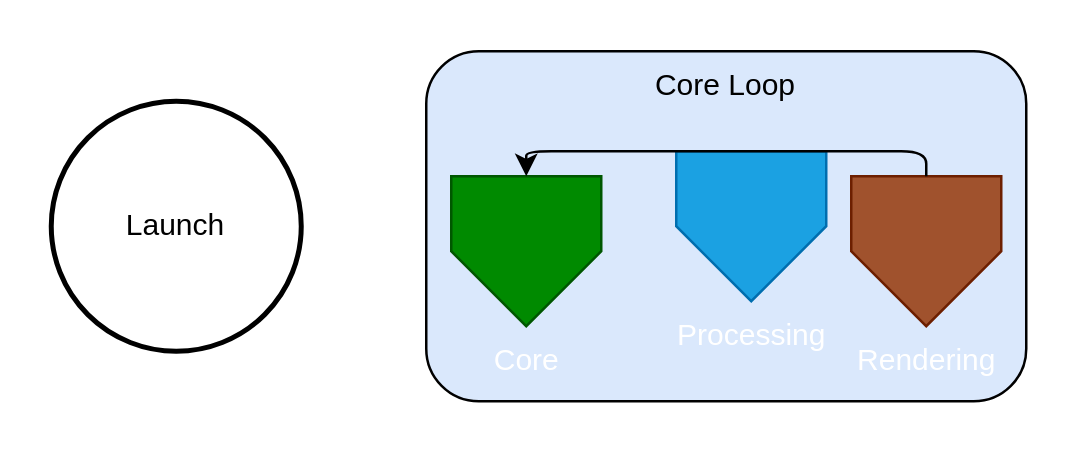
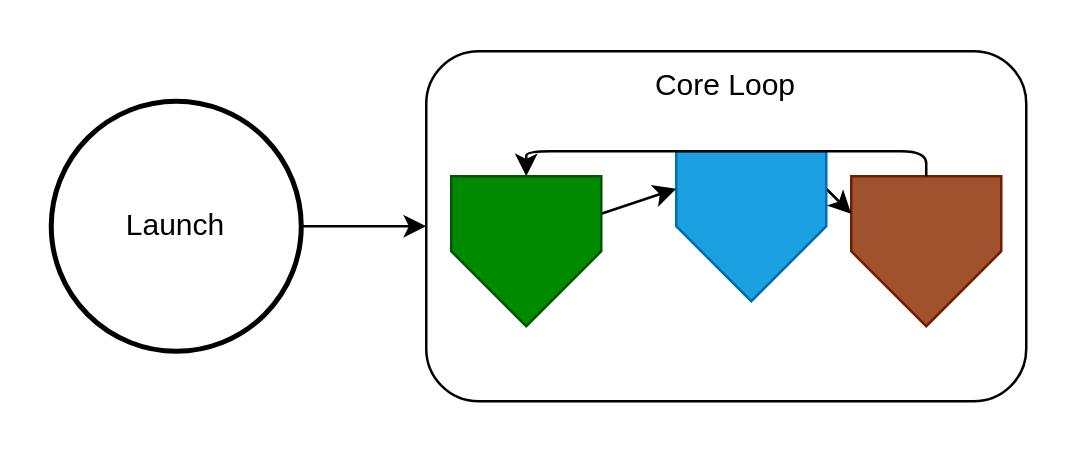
(726, 87) -> (726, 87)
none -> (833, 195)
none -> (631, 204)
none -> (356, 226)
